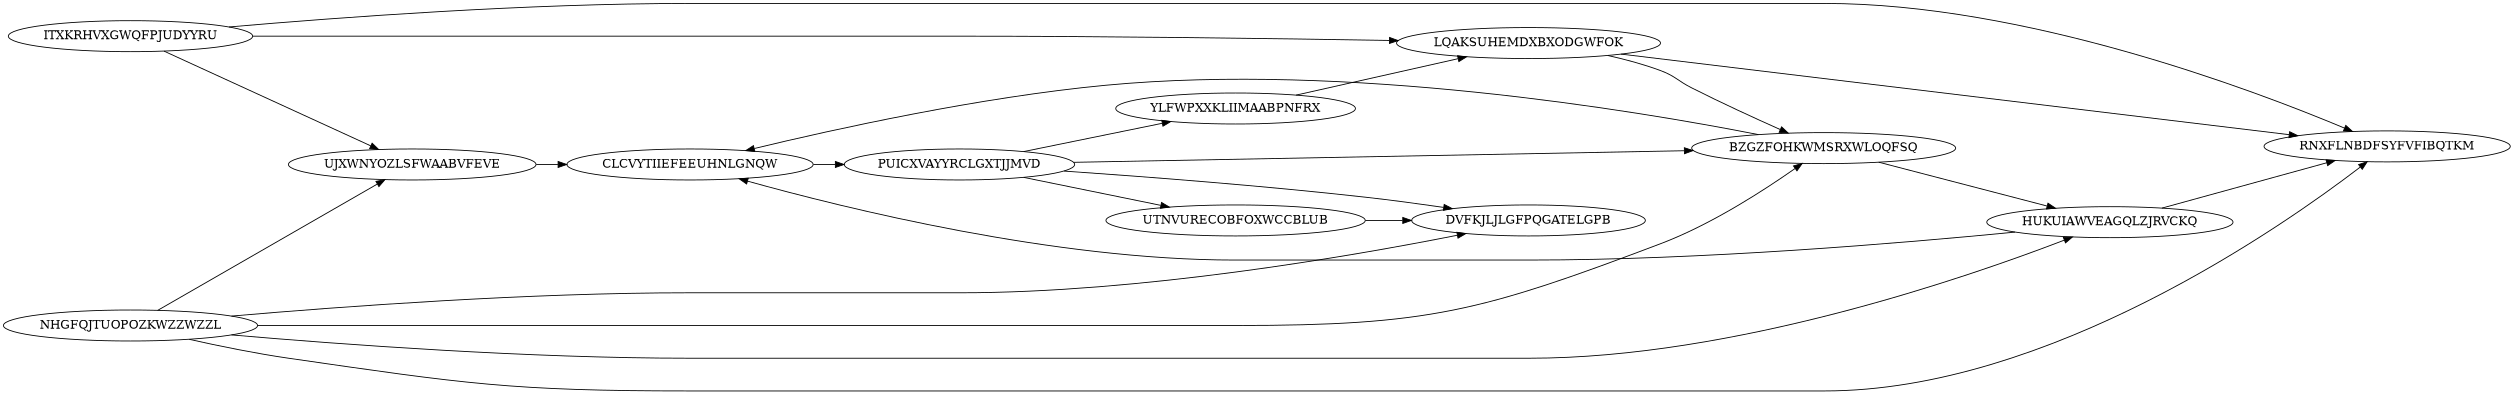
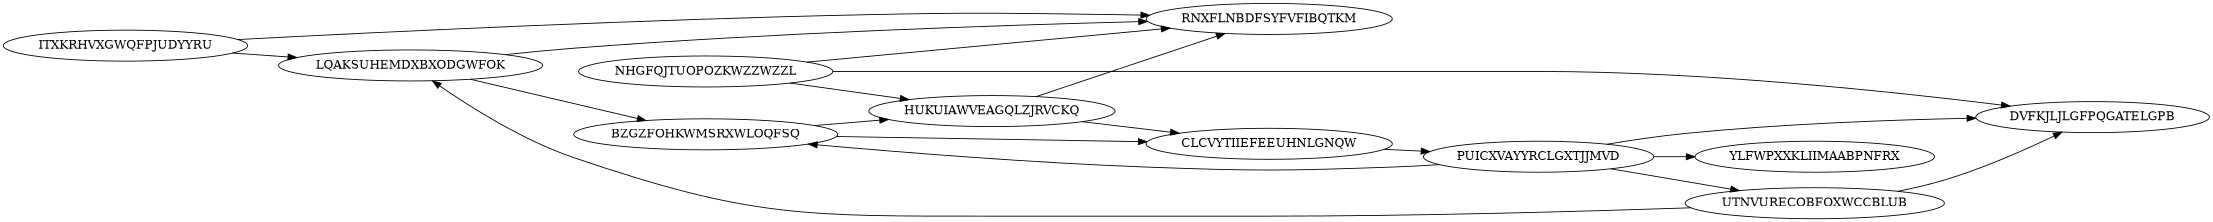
(1377, 77) -> (1052, 216)
(412, 164) -> none
(1042, 326) -> none
